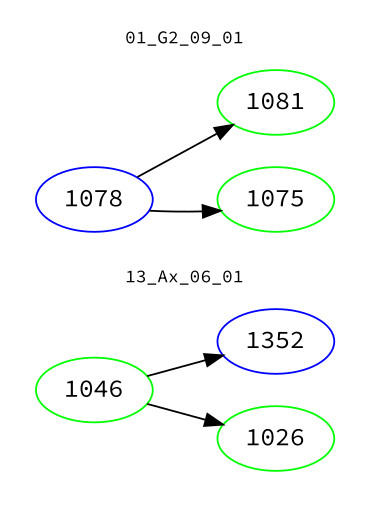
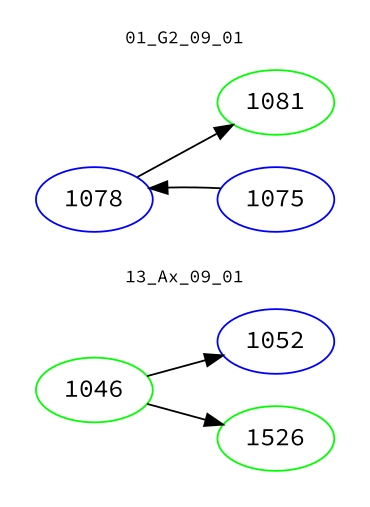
(276, 199) -> (276, 199)
(176, 212) -> (194, 187)
(185, 278) -> (185, 278)
(276, 341) -> (276, 341)
(276, 439) -> (276, 439)
